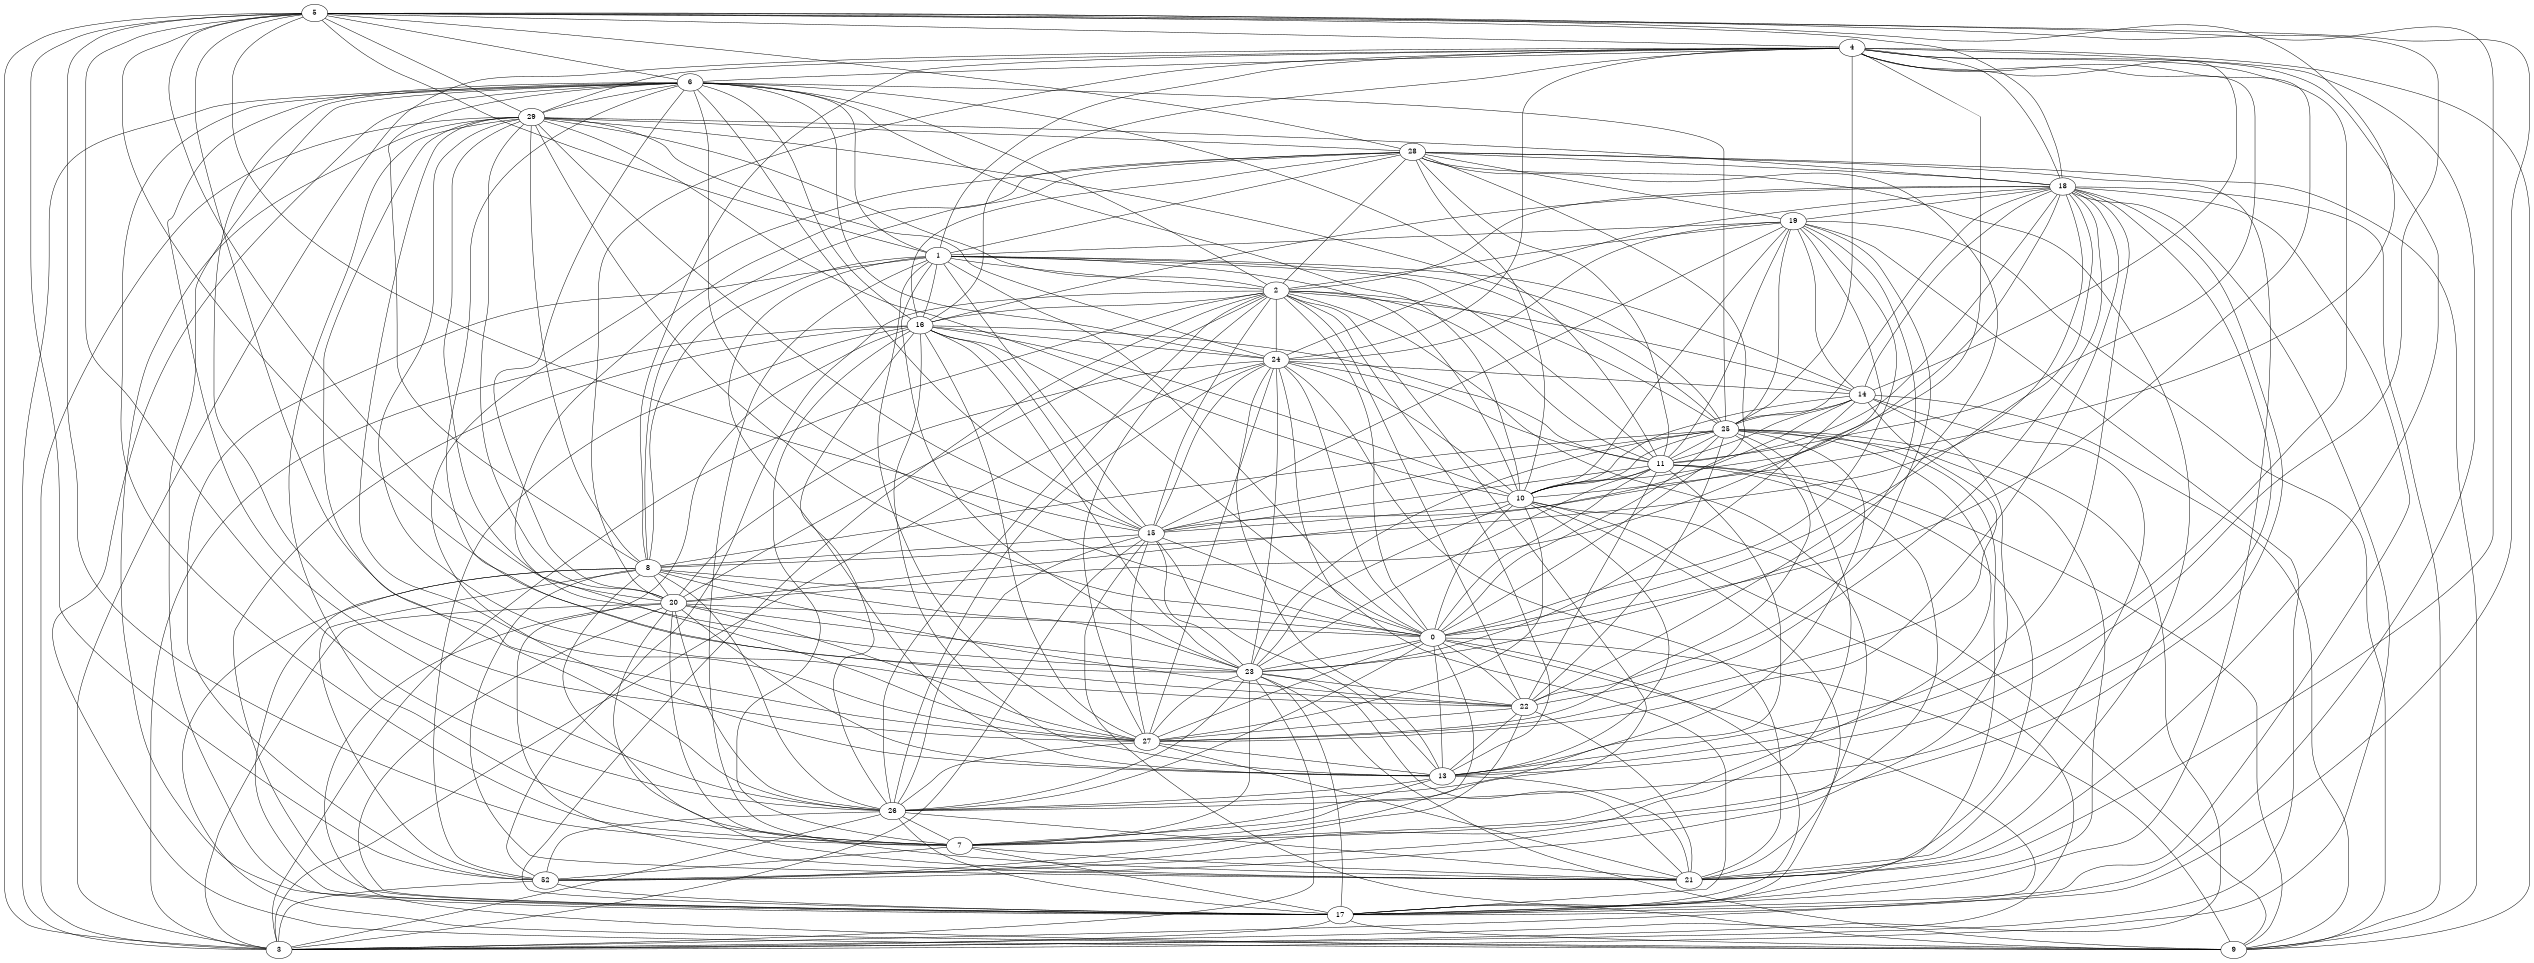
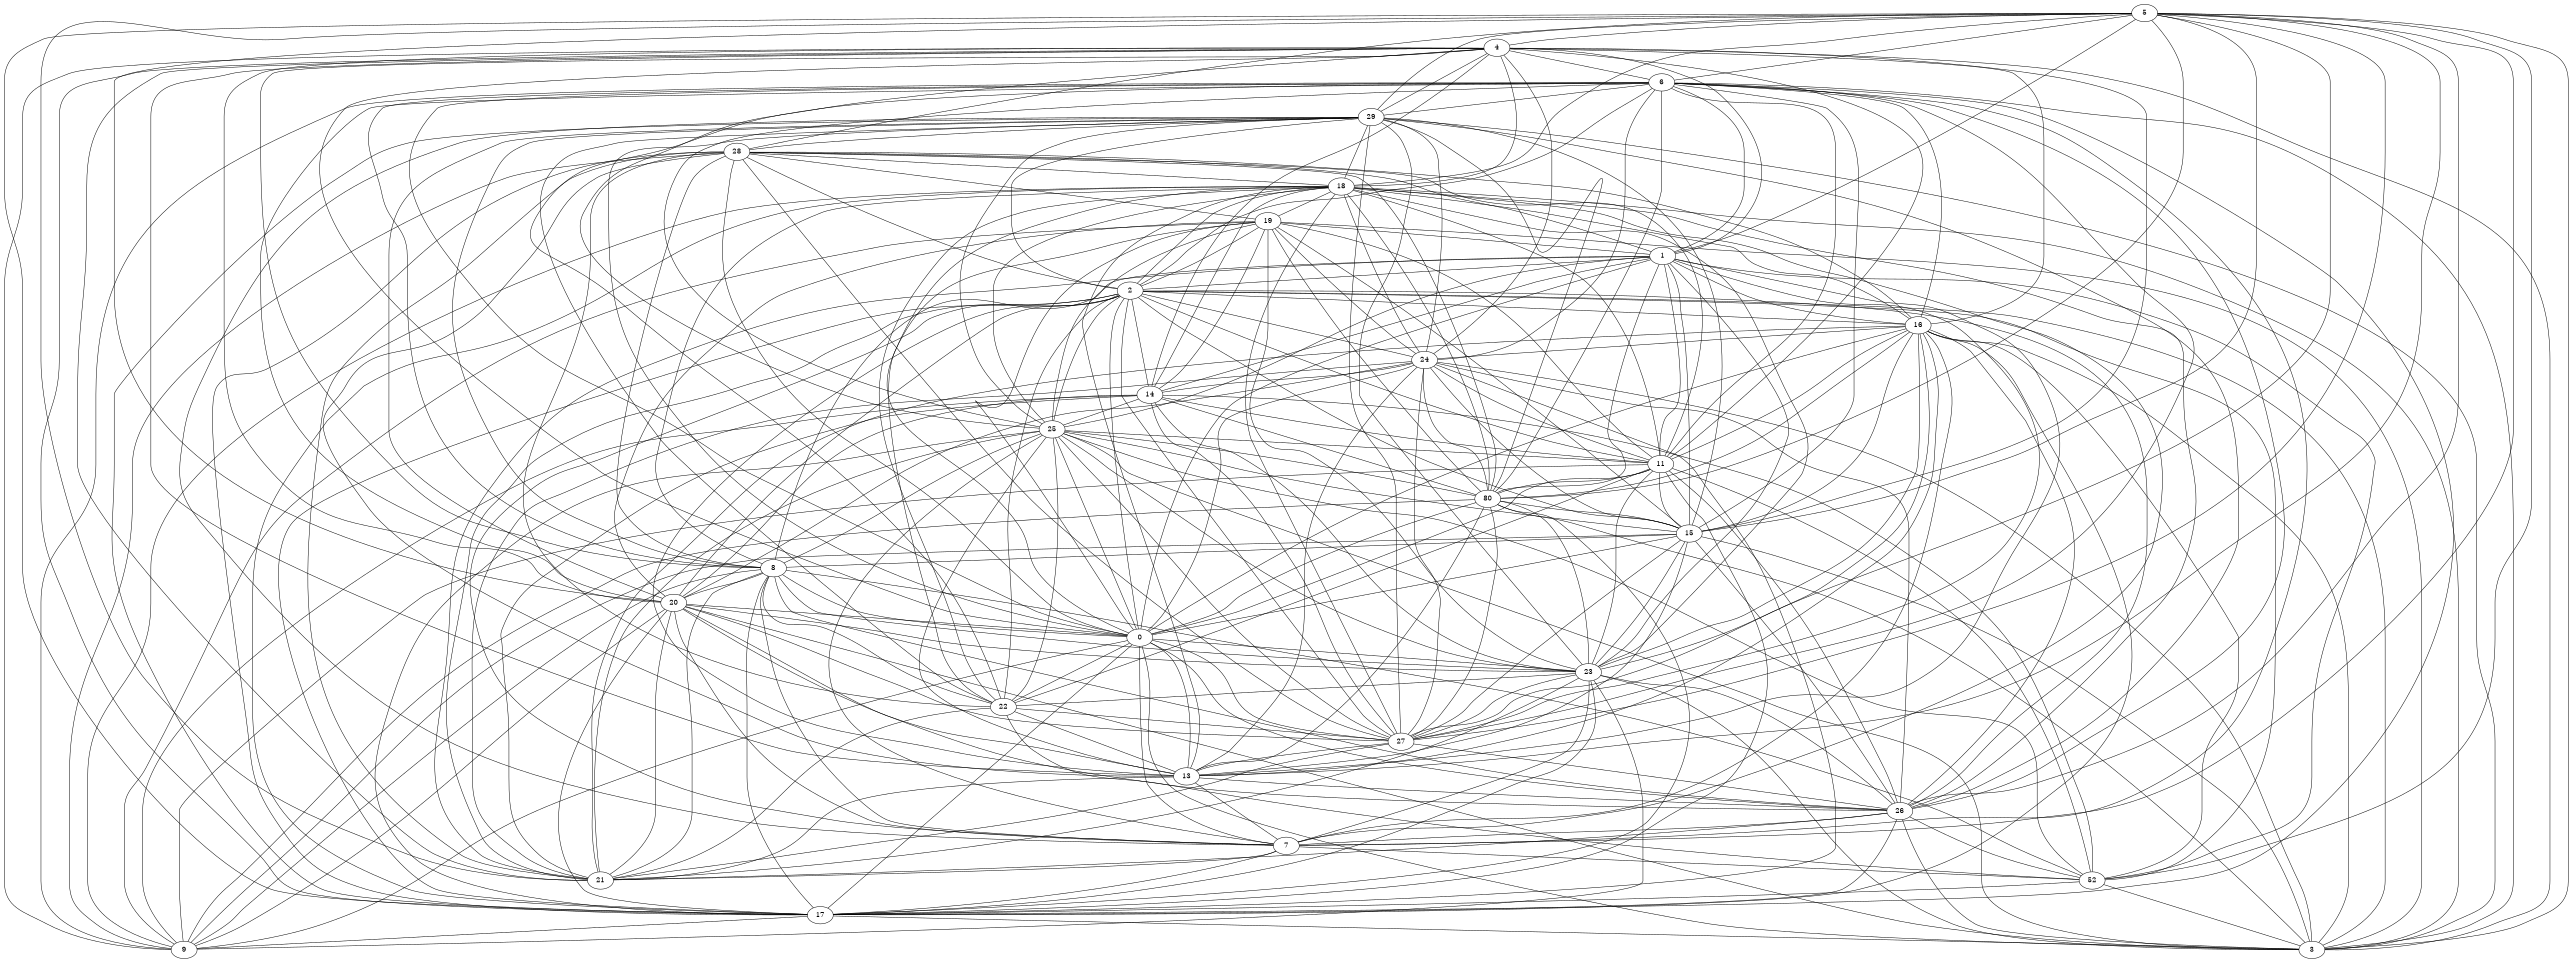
(1521, 499) -> (1488, 499)
(1272, 532) -> (1756, 325)
